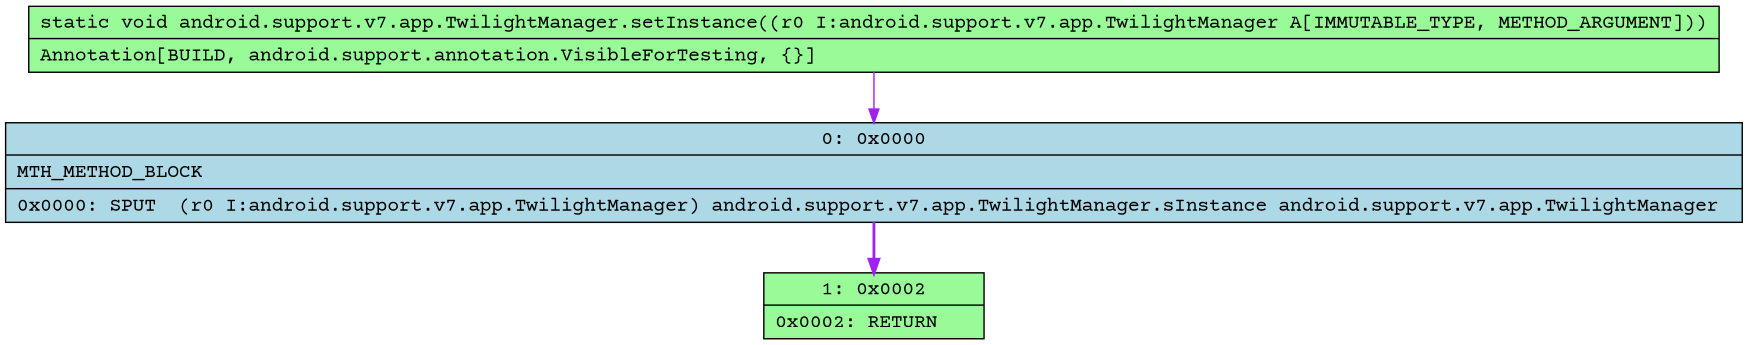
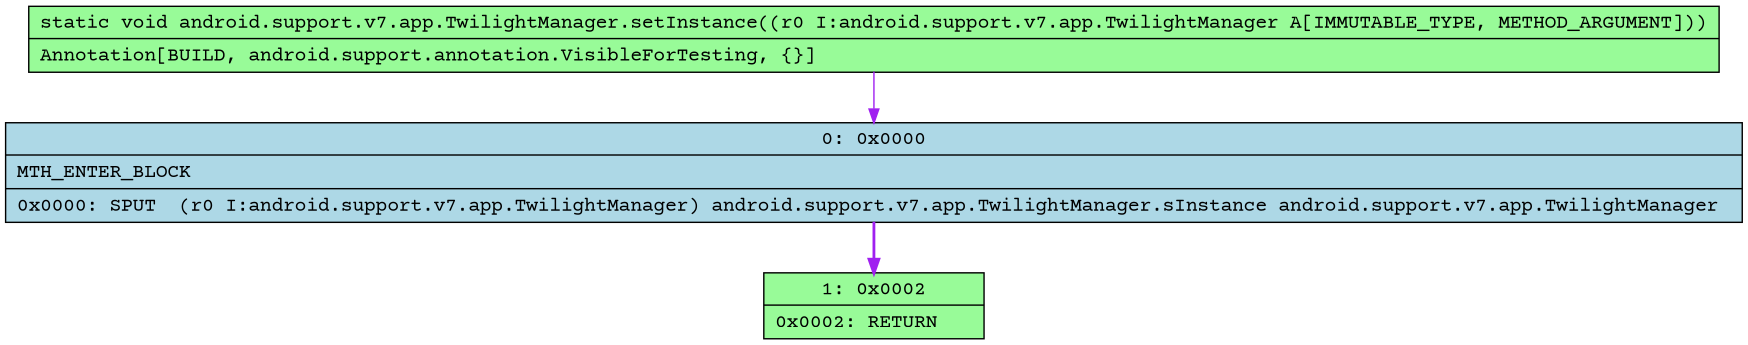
(110, 171) -> (104, 171)
